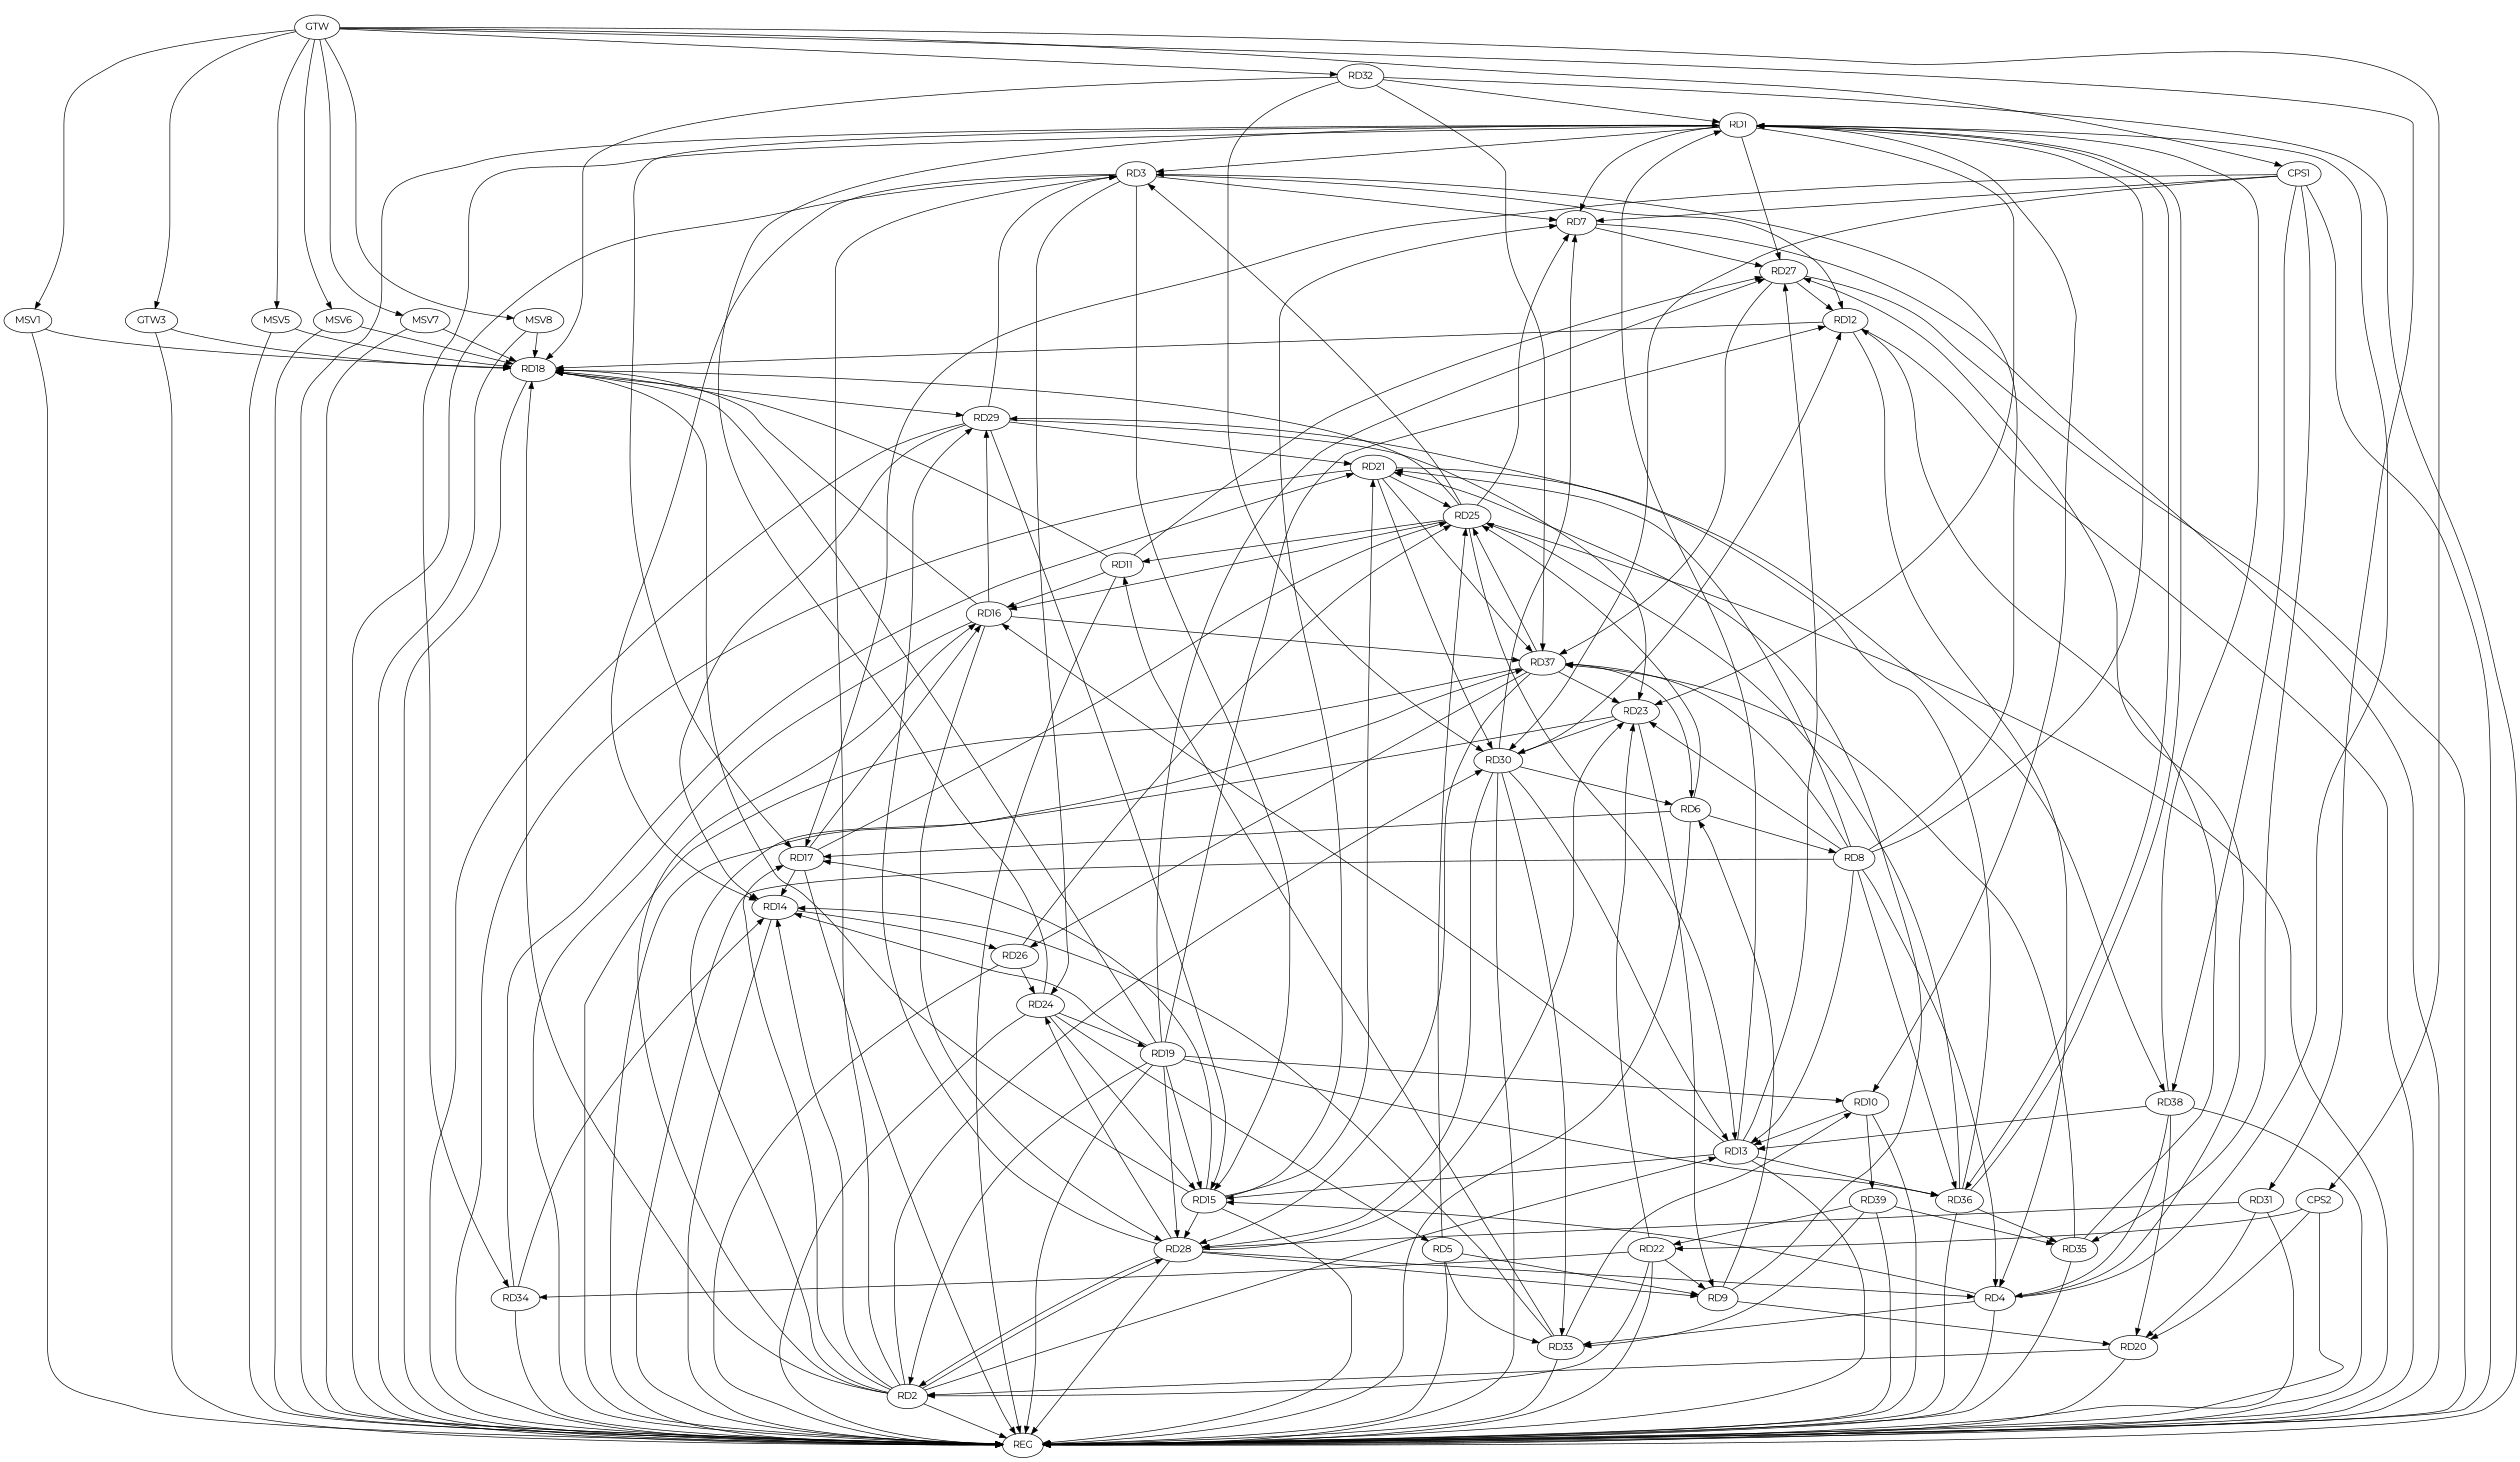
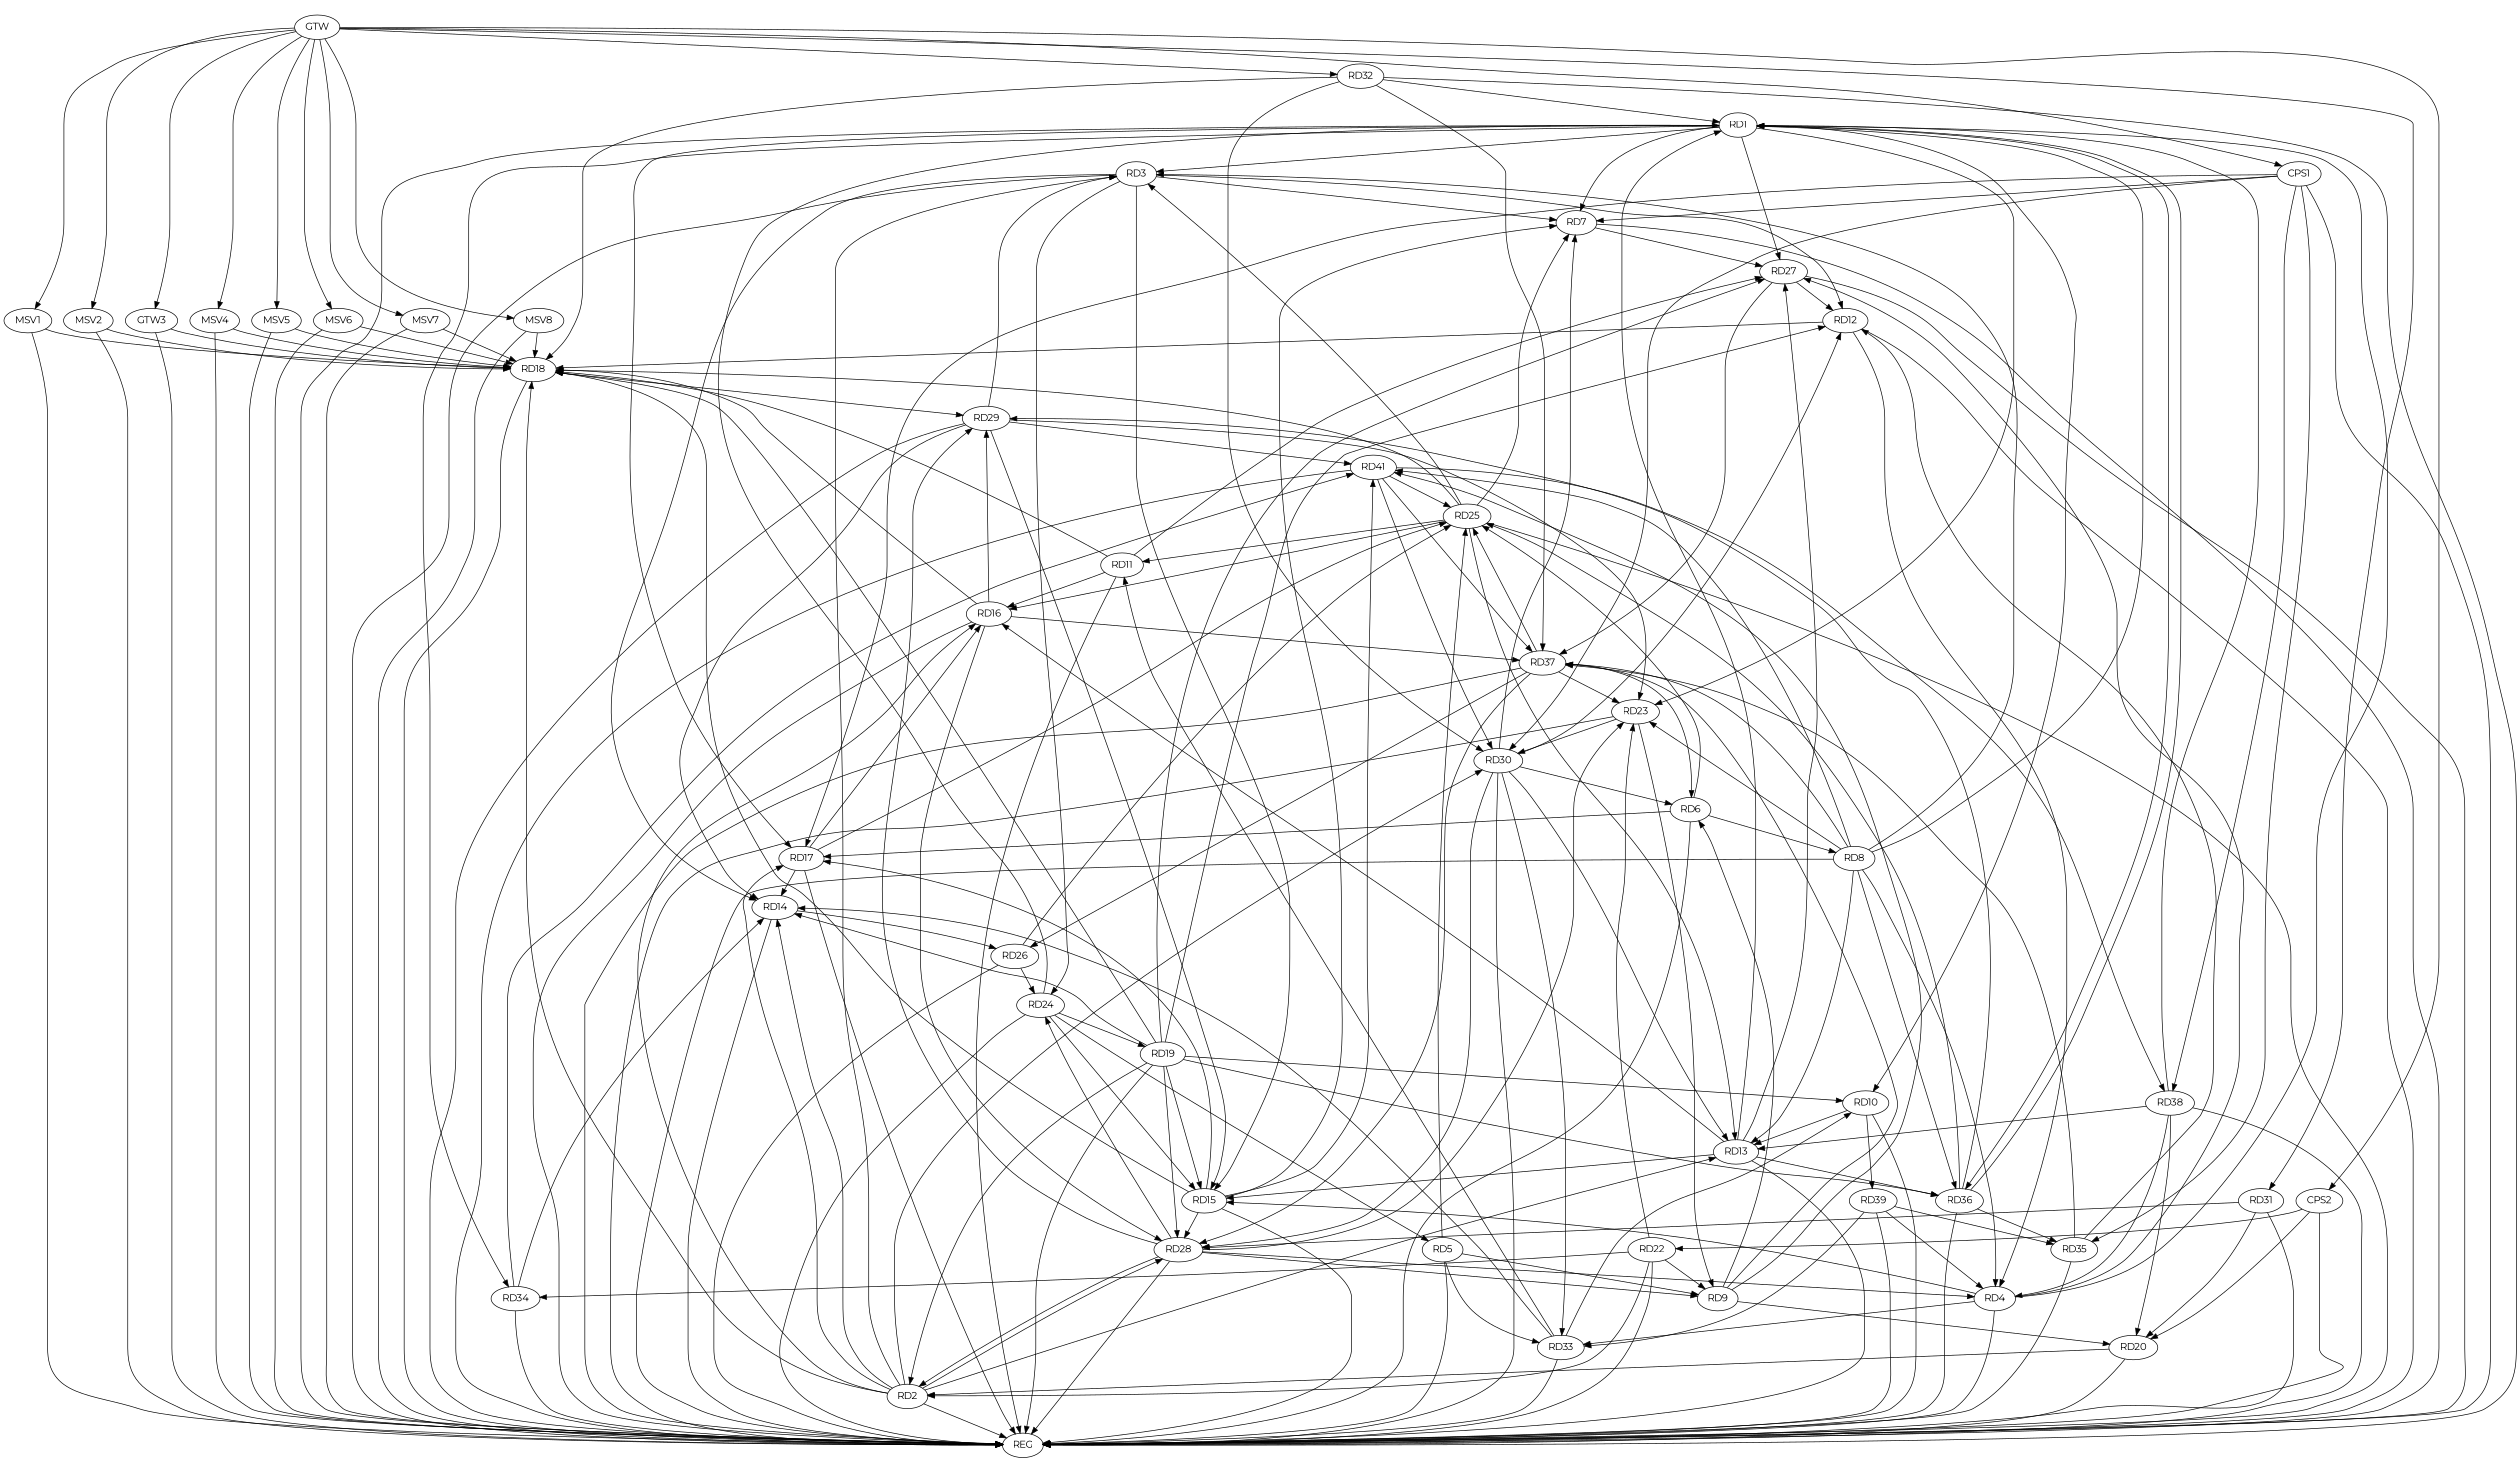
none -> (88, 321)
none -> (215, 321)
(1373, 467) -> (1373, 467)
(739, 874) -> (1850, 971)
(1753, 1227) -> (1932, 1248)
